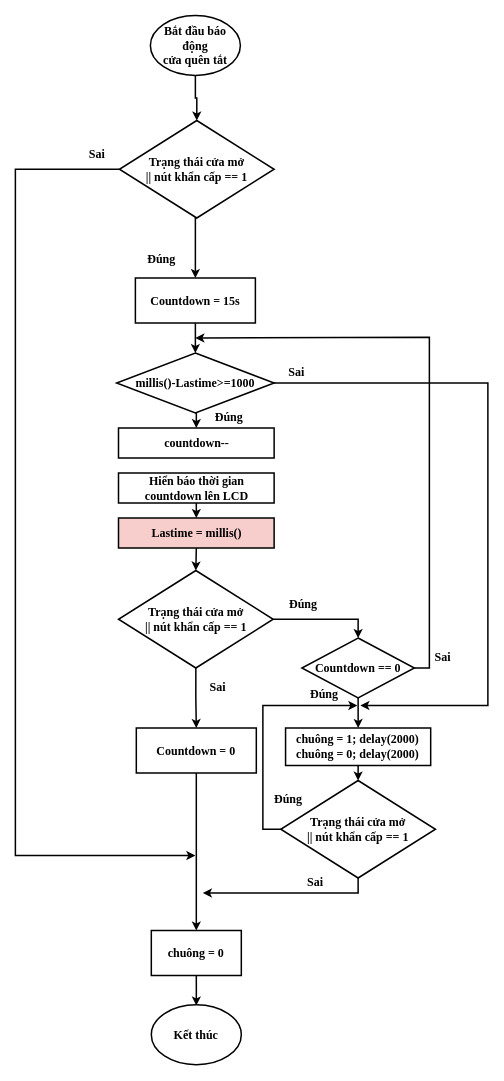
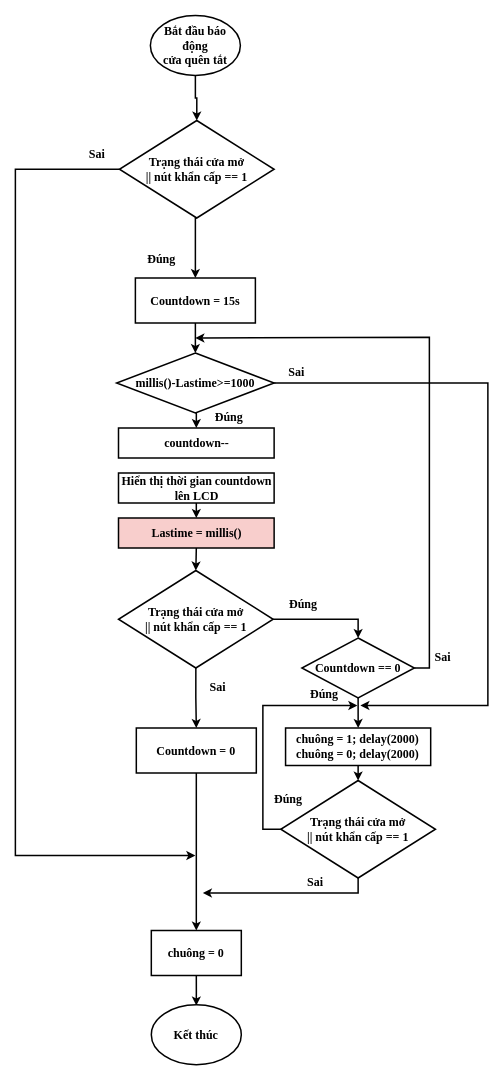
(197, 488) -> (197, 488)
